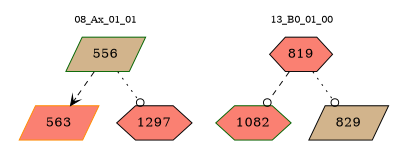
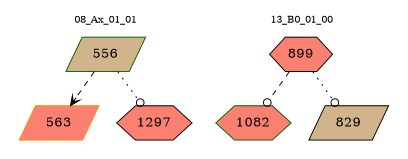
(301, 54) -> (301, 54)
